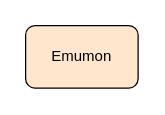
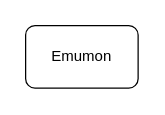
(82, 57) -> (82, 57)
